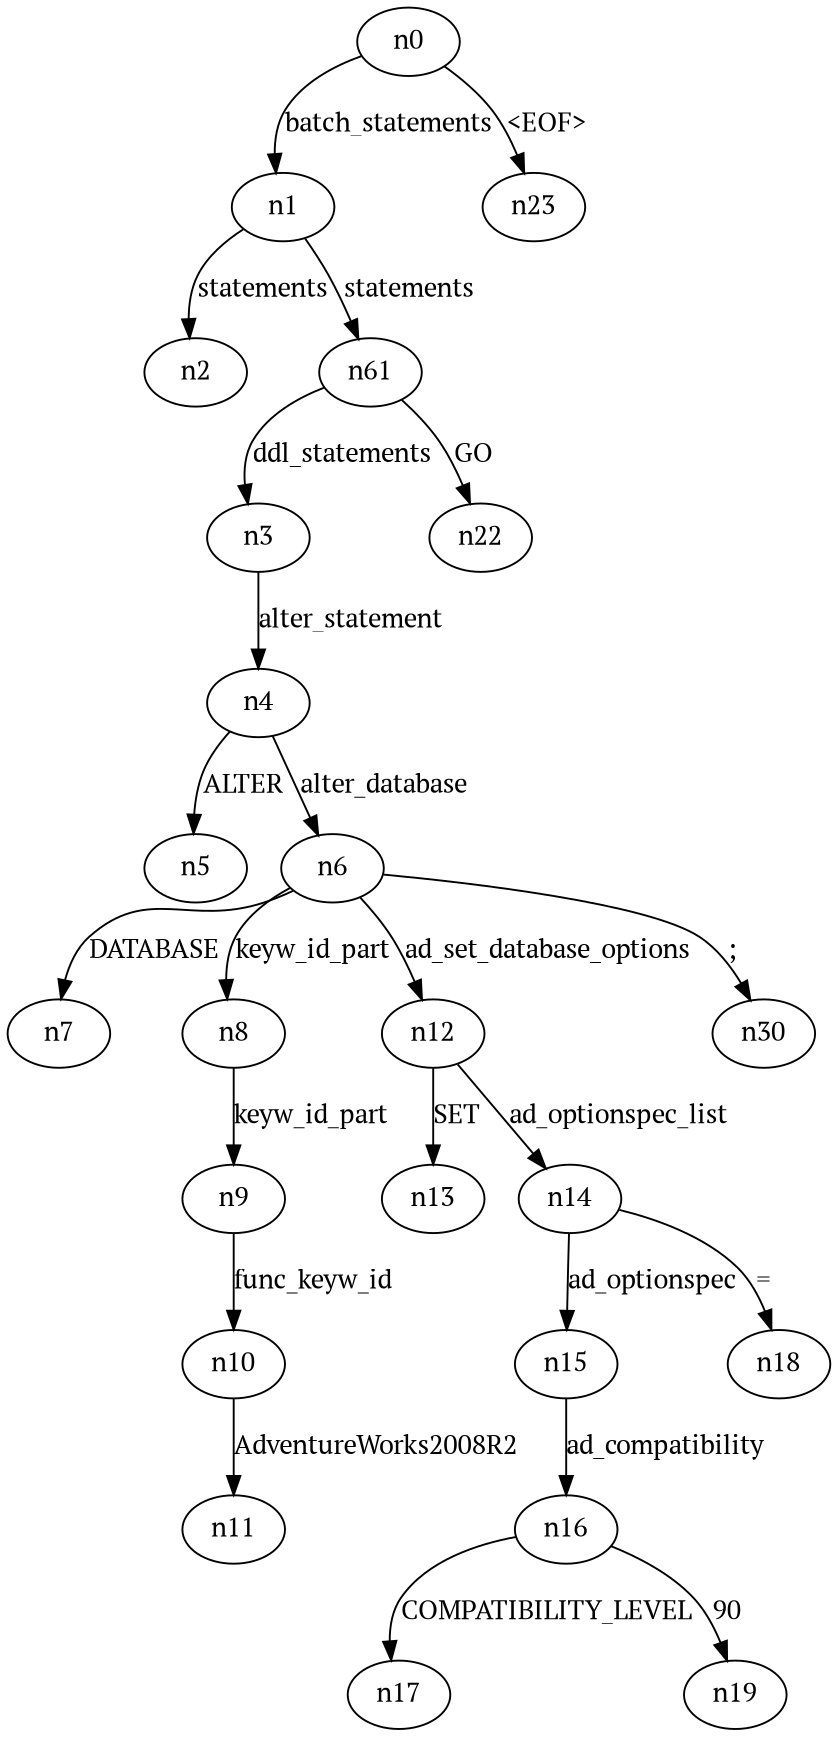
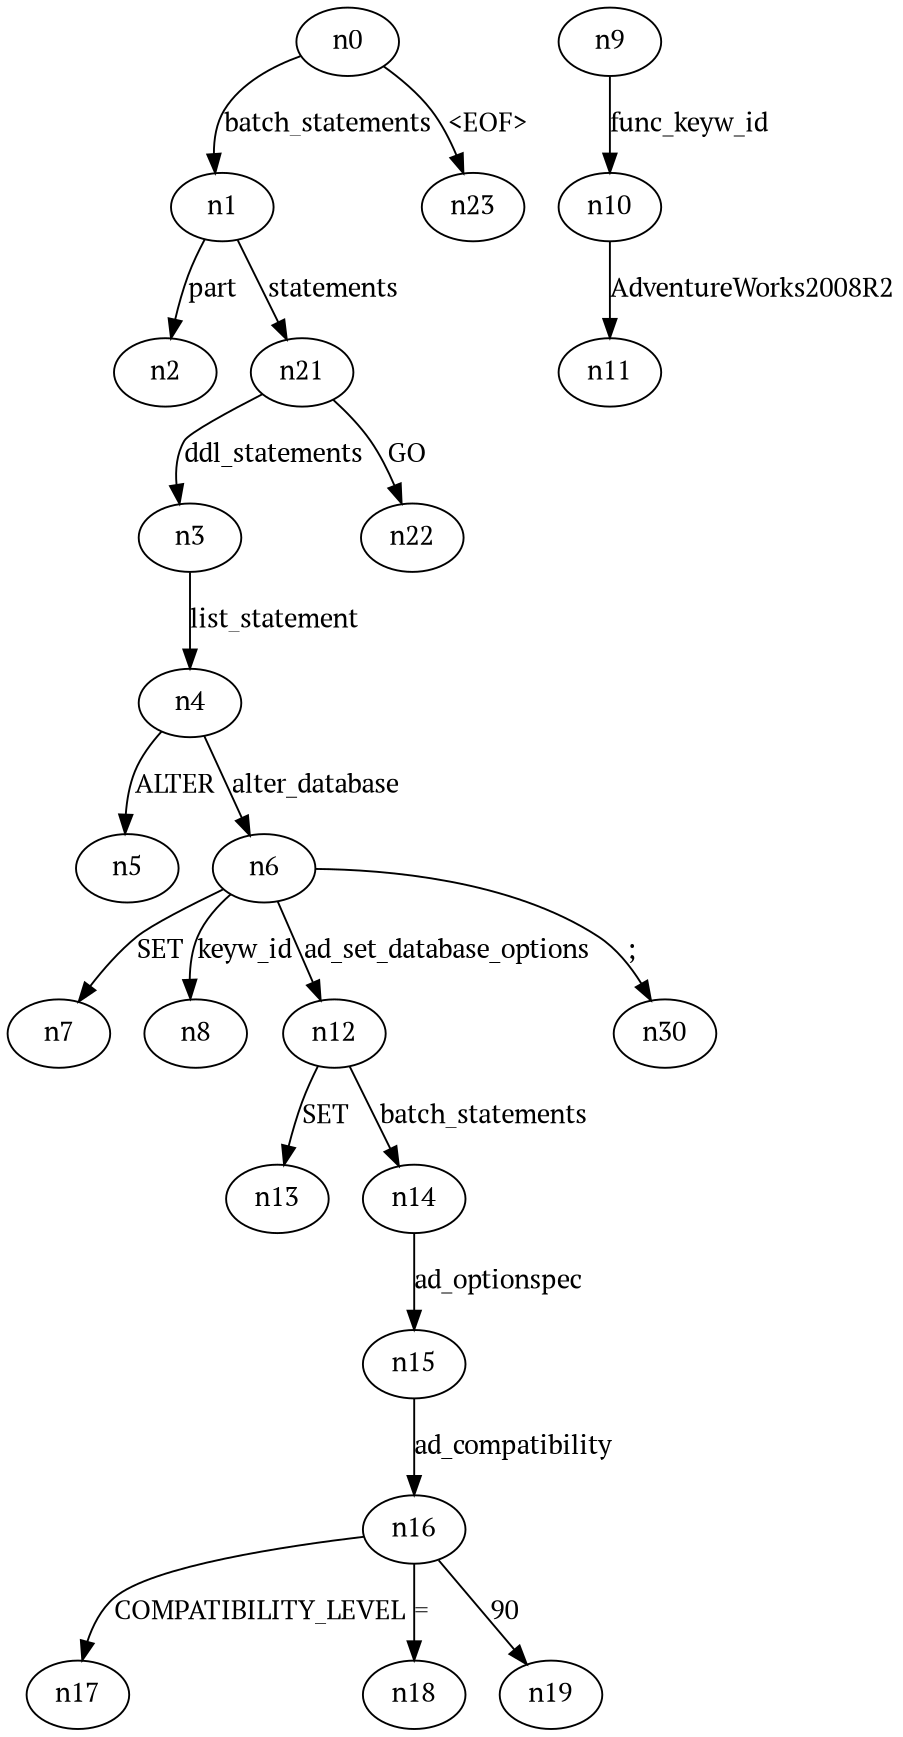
(263, 290) -> (213, 290)
(370, 372) -> (302, 372)
(351, 620) -> (275, 620)
(155, 951) -> (161, 951)
(314, 951) -> (245, 951)
(234, 1107) -> none
(618, 1116) -> (484, 1116)
(705, 1244) -> (414, 1603)
